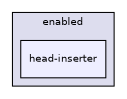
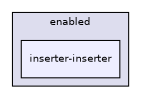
(63, 59) -> (71, 59)
